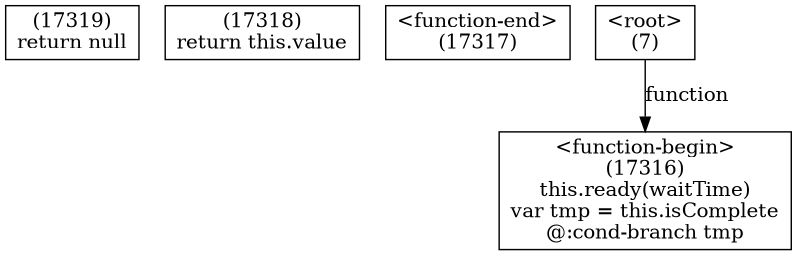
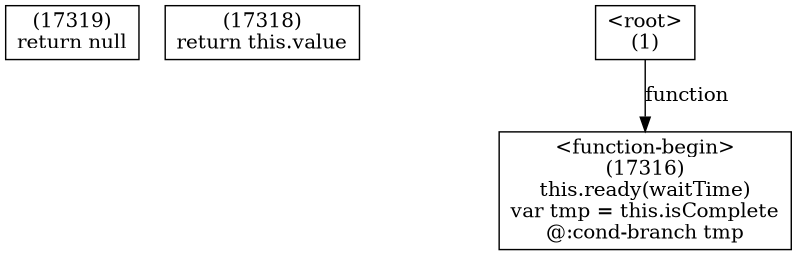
(478, 33) -> none
(645, 33) -> (645, 33)
